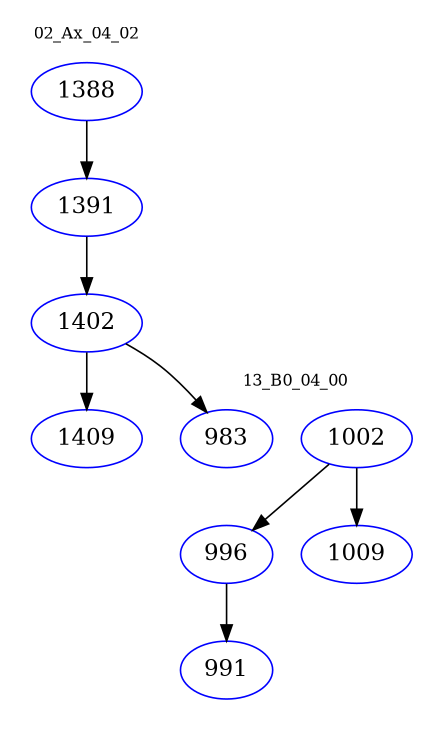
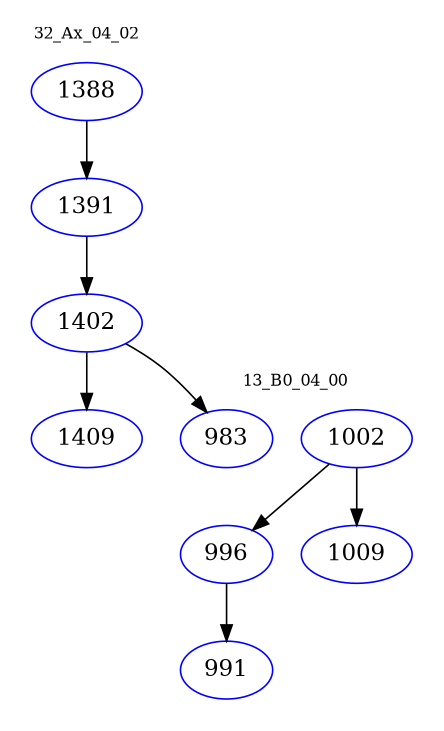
(87, 35) -> (87, 35)
